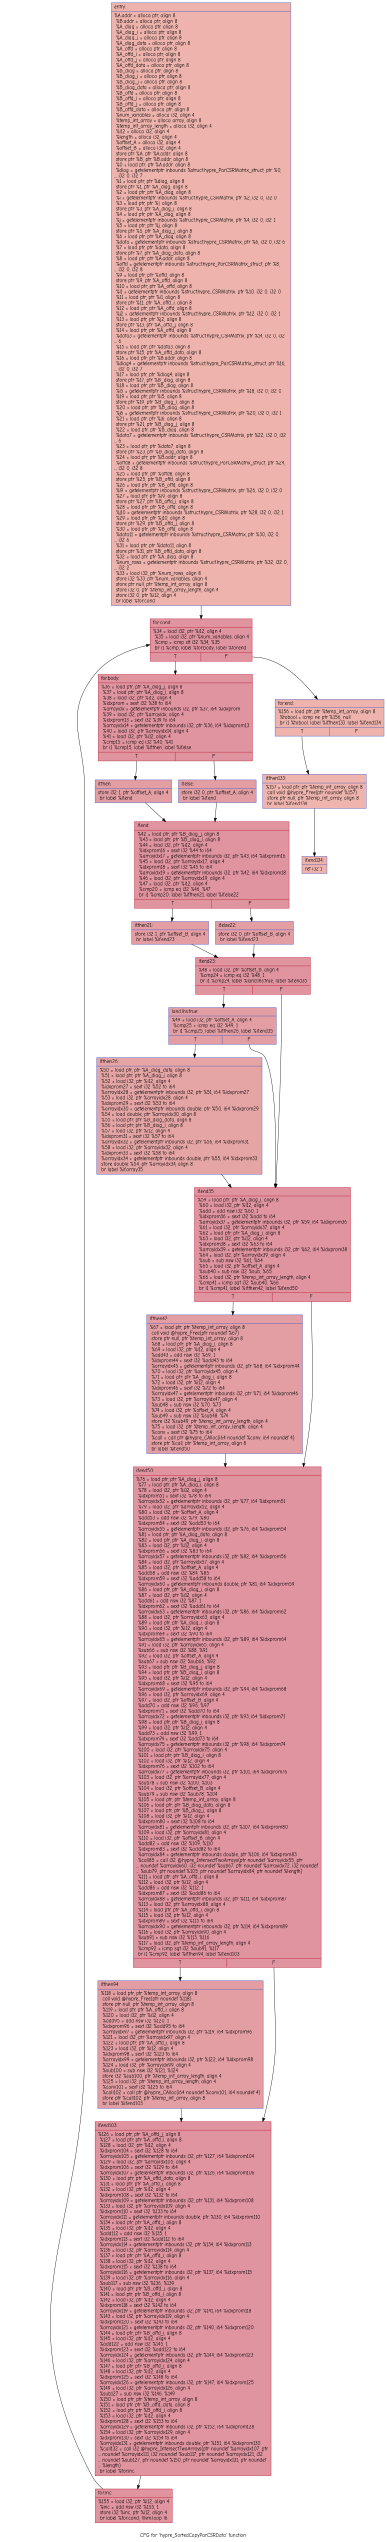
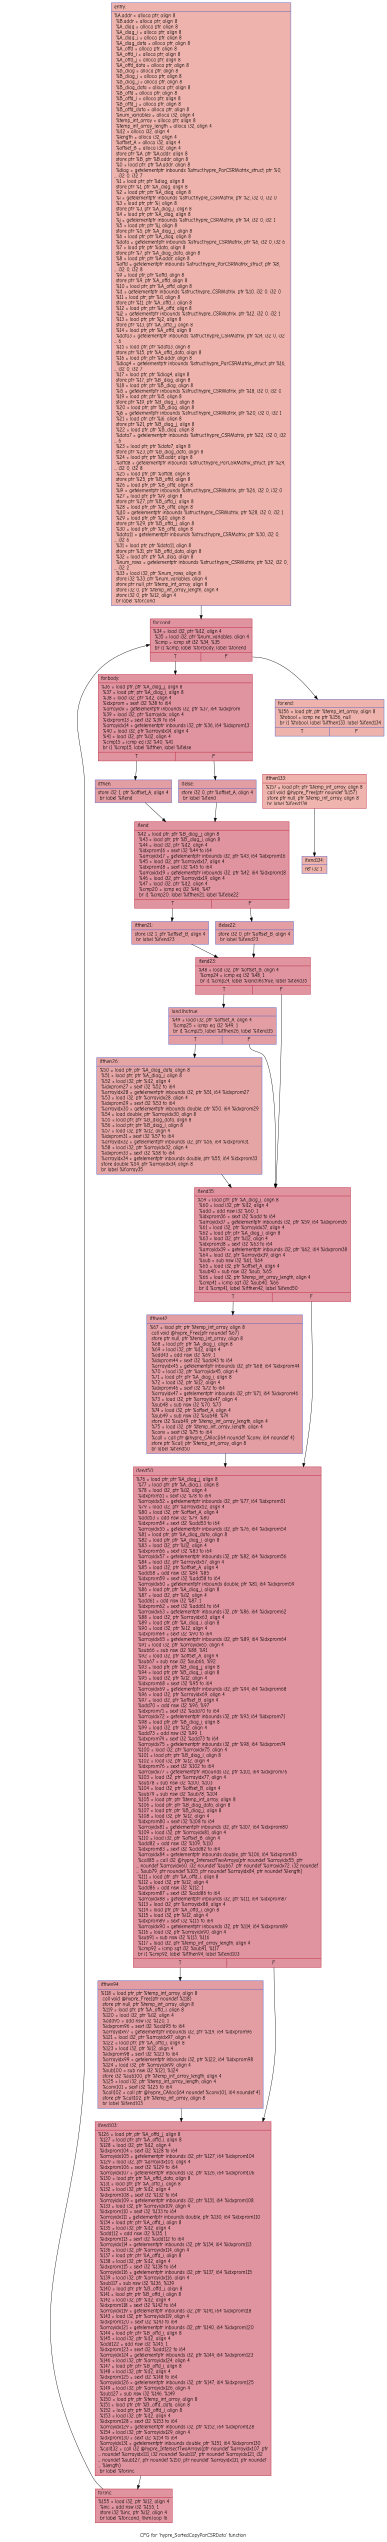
(158, 121) -> (155, 121)
(304, 754) -> none
(314, 791) -> (314, 791)
